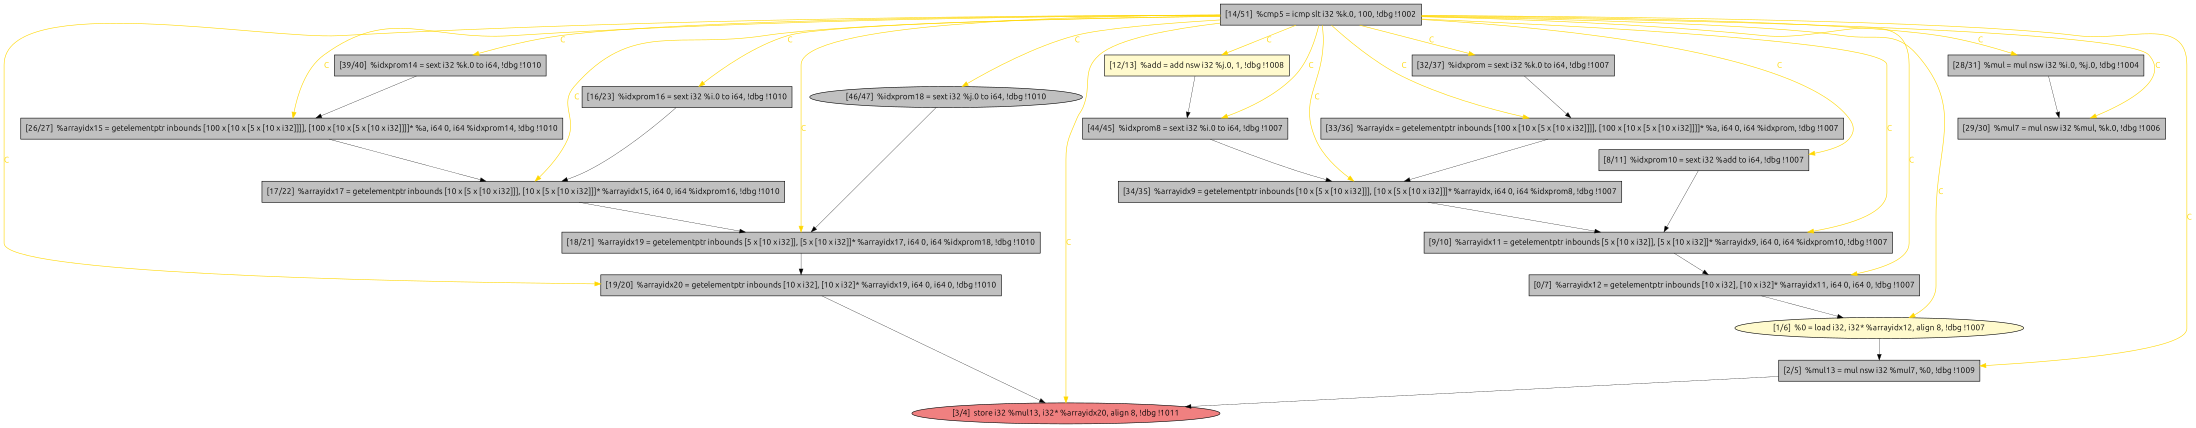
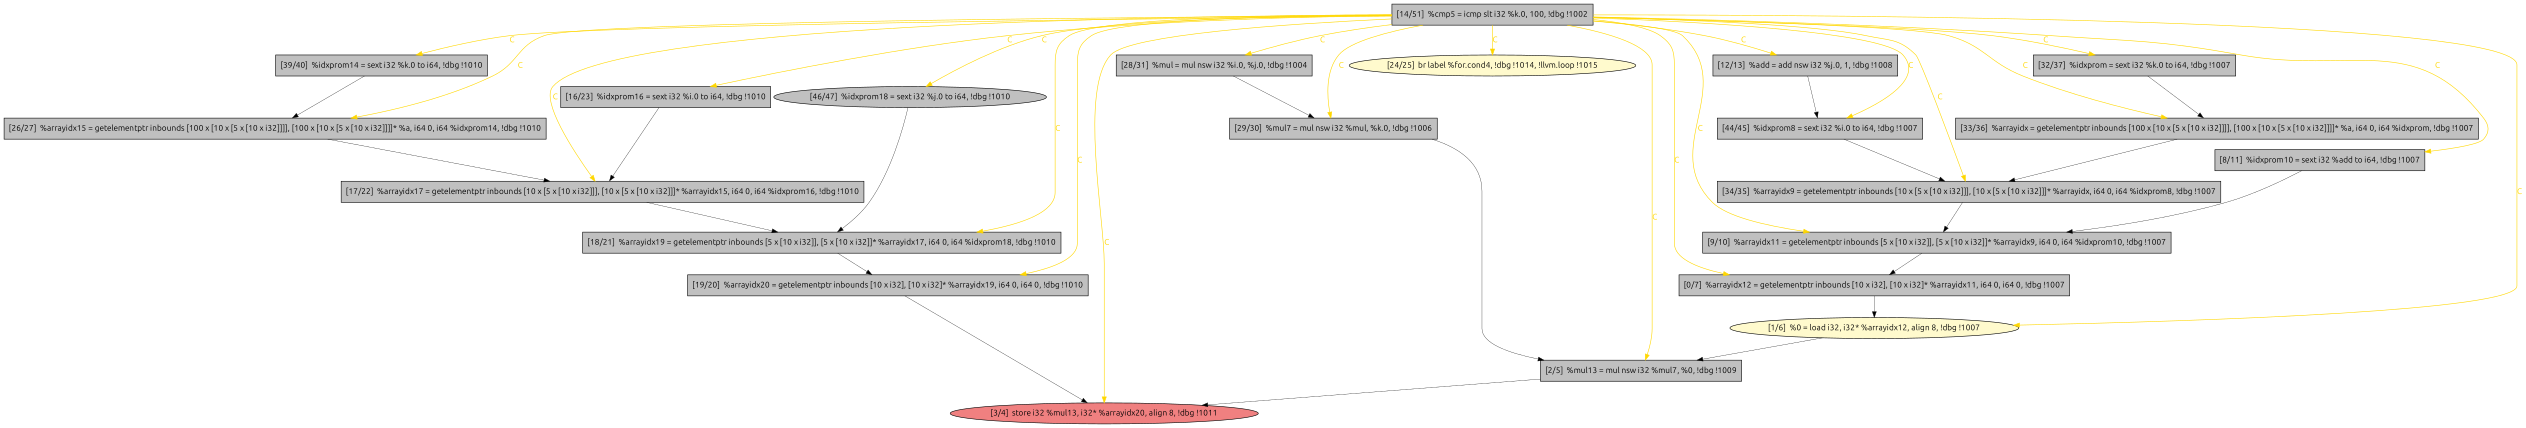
(1197, 65) -> (1805, 65)
none -> (1493, 65)
none -> (1482, 255)
